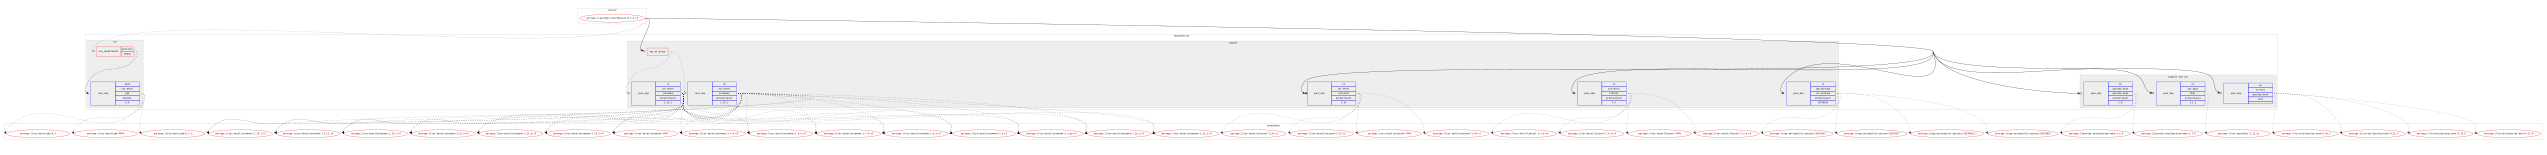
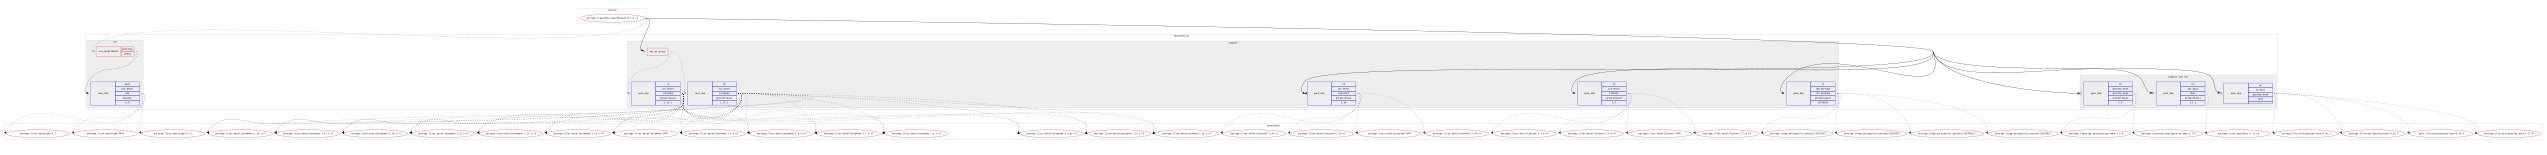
(984, 134) -> none
(1187, 134) -> (1187, 134)
(2441, 134) -> (2441, 134)
